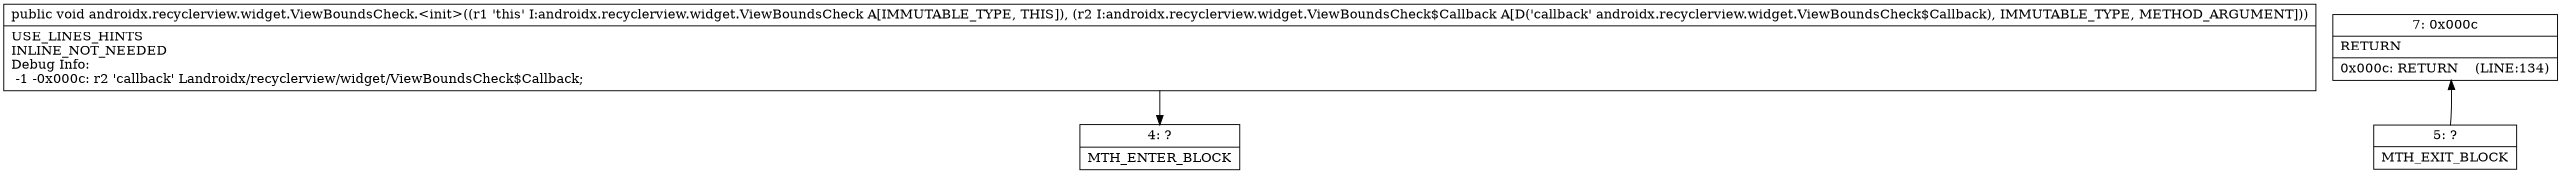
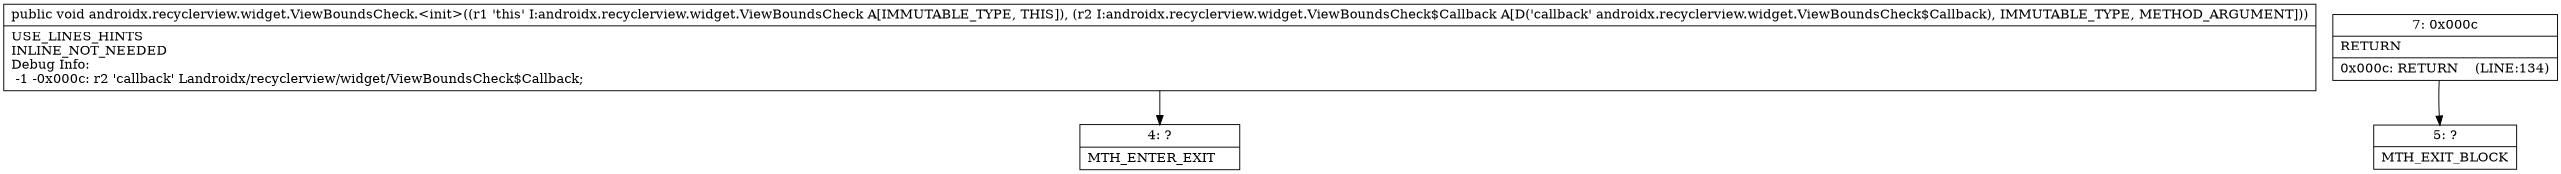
(2451, 108) -> (2439, 98)
(1160, 158) -> (1151, 158)
